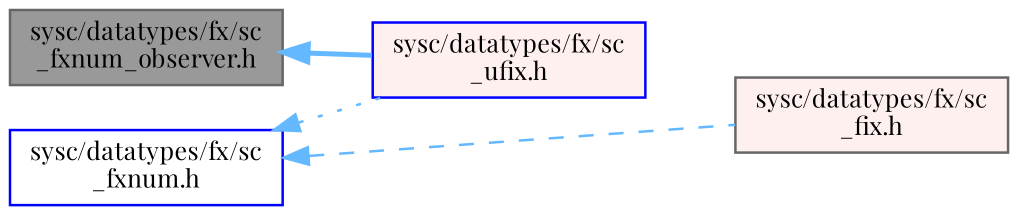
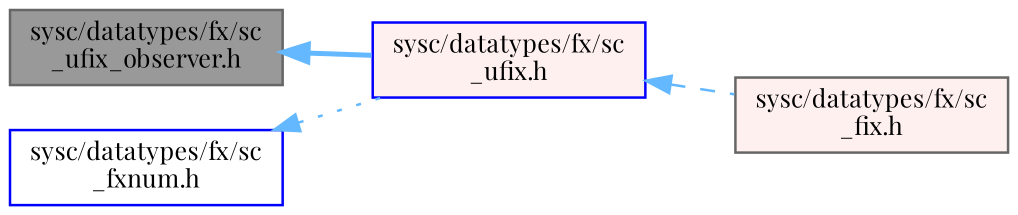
(146, 48) -> (146, 48)
(522, 140) -> (702, 89)
